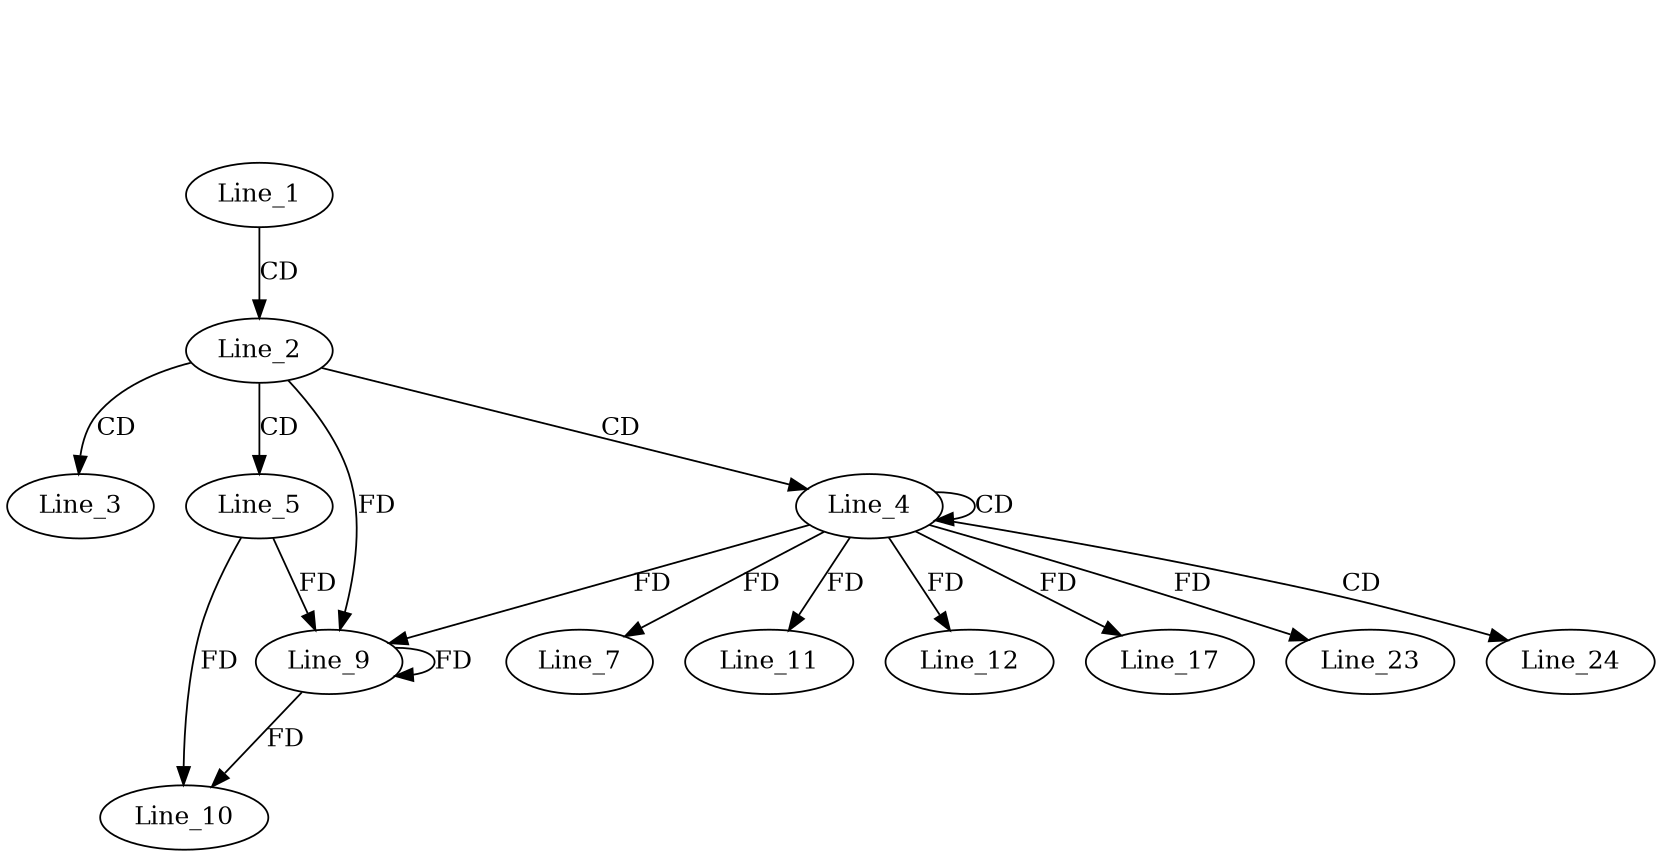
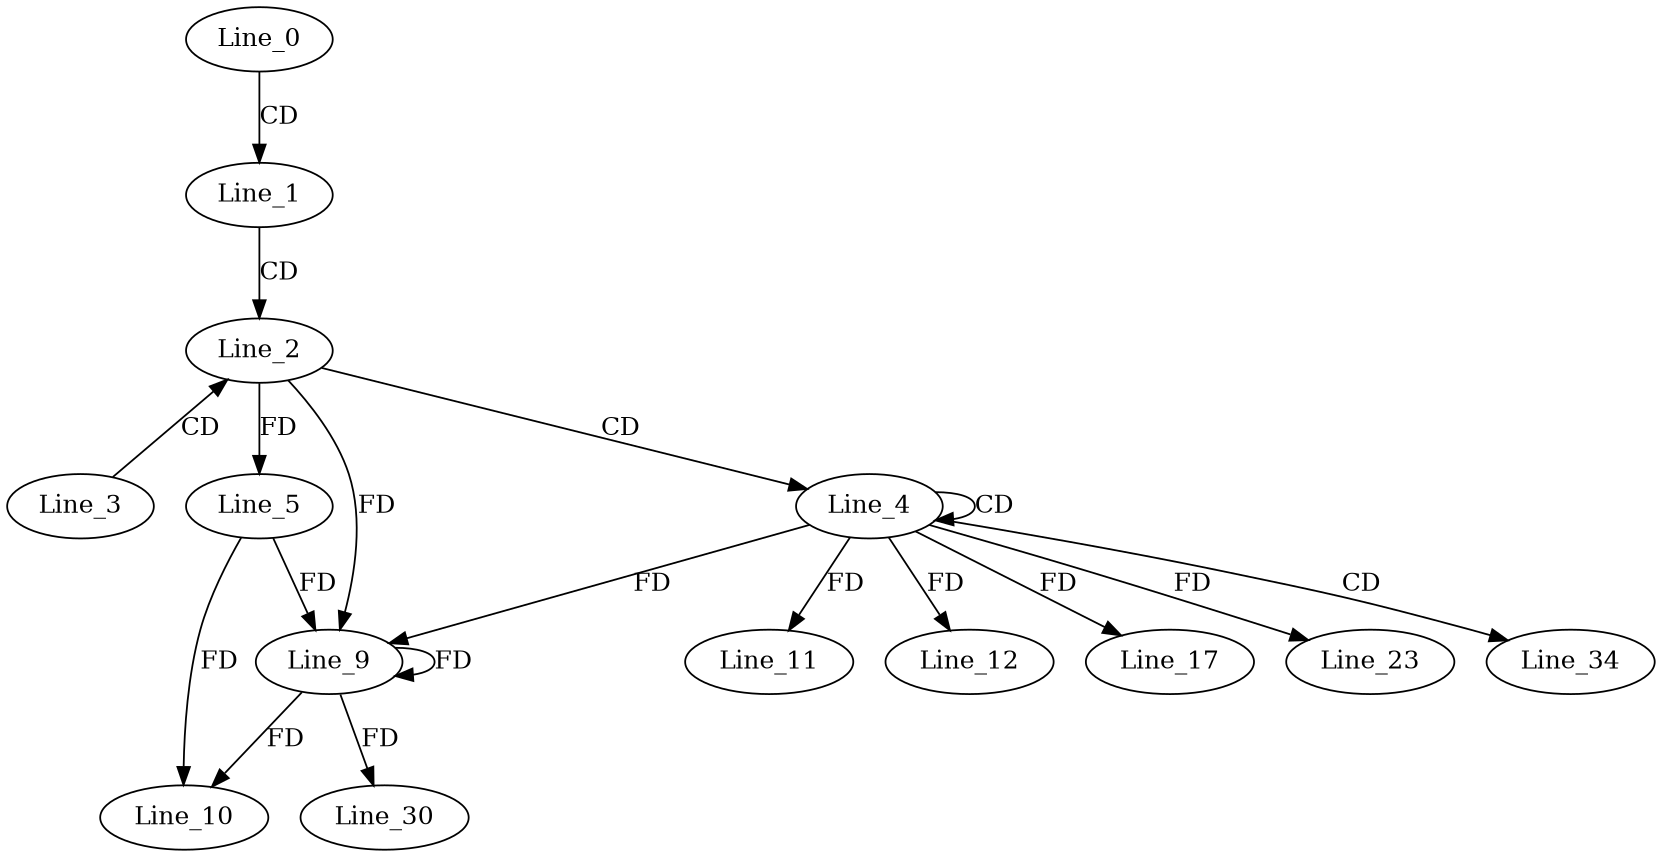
none -> (259, 39)
(121, 393) -> (163, 434)
(279, 428) -> (279, 428)
(580, 662) -> none
(1571, 662) -> (1571, 662)
none -> (385, 818)
